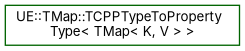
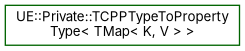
(122, 25) -> (122, 25)
